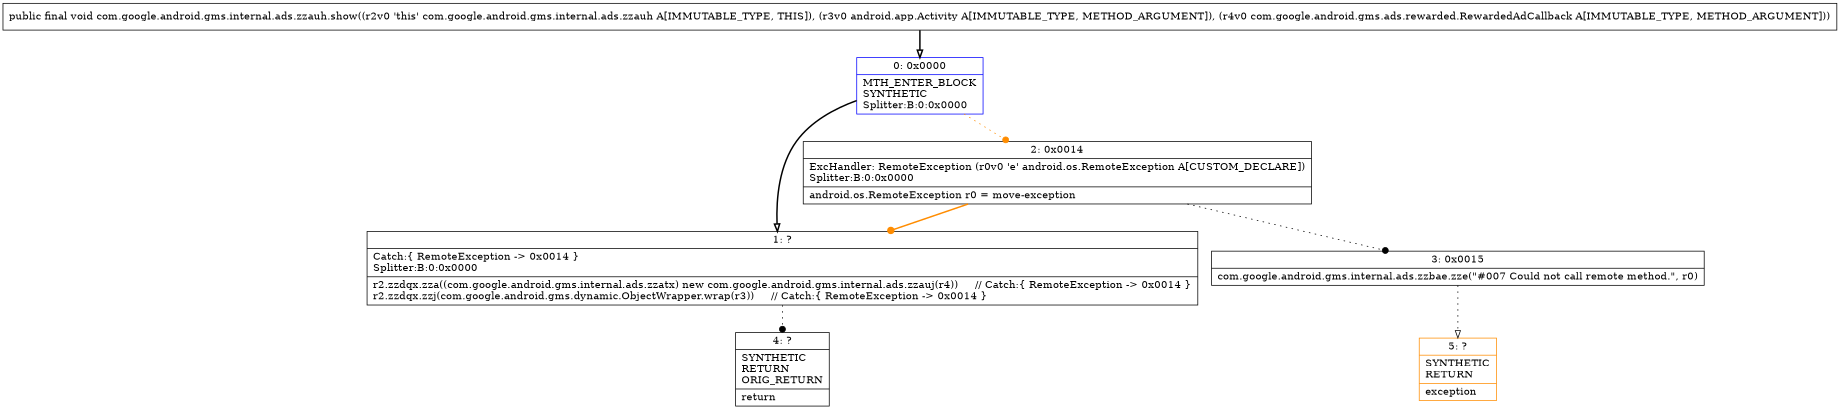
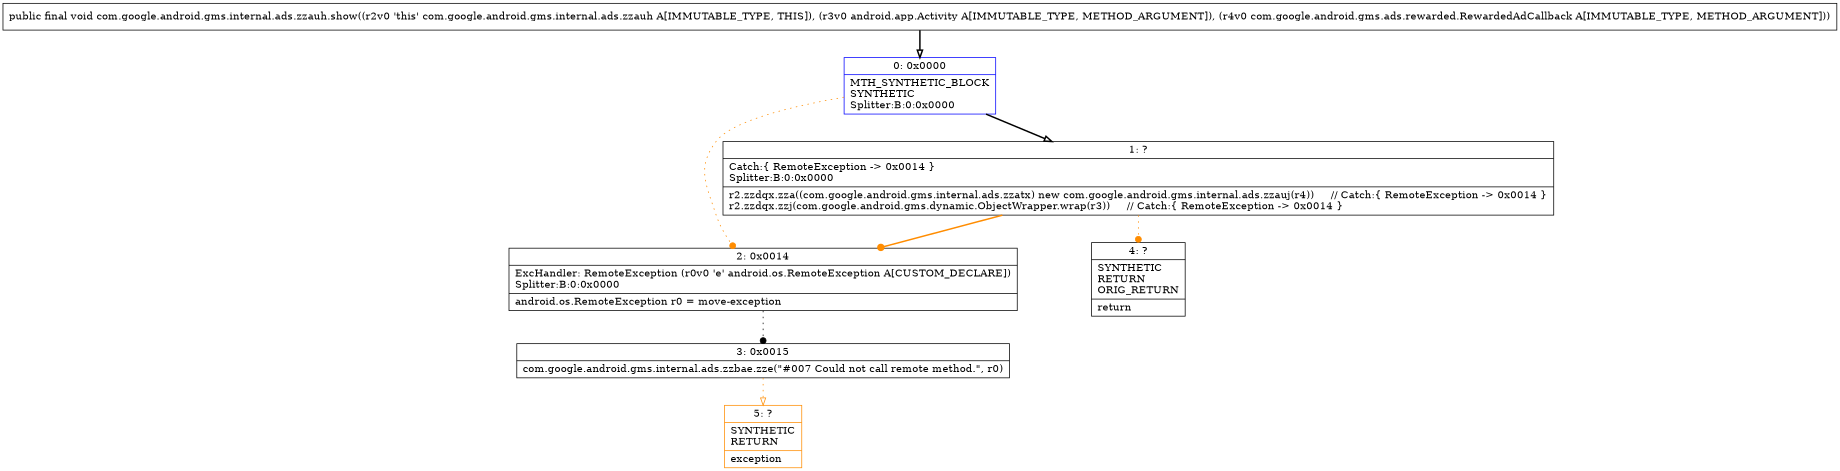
(920, 83) -> (920, 83)
(931, 217) -> (943, 231)
(1458, 308) -> (763, 388)
(782, 316) -> (1138, 226)
